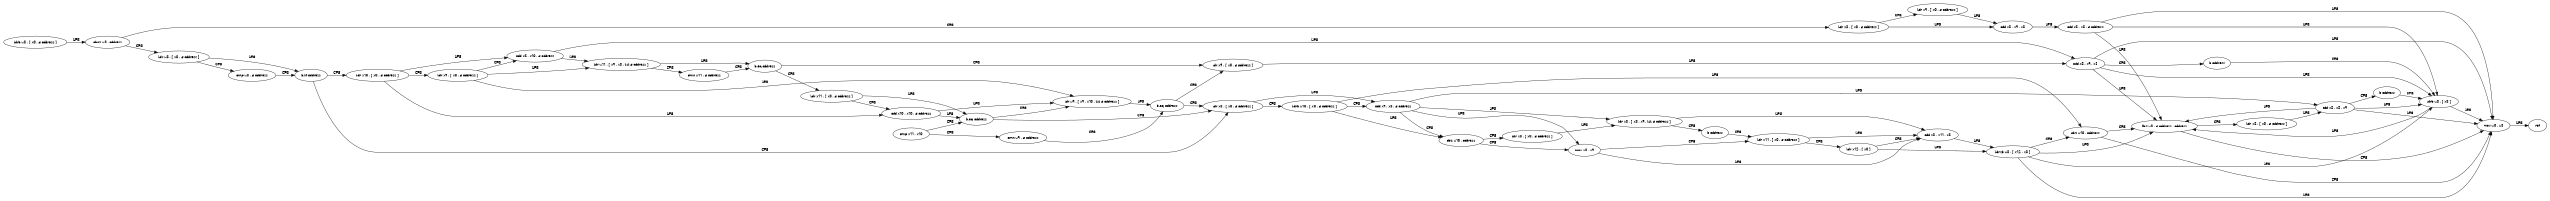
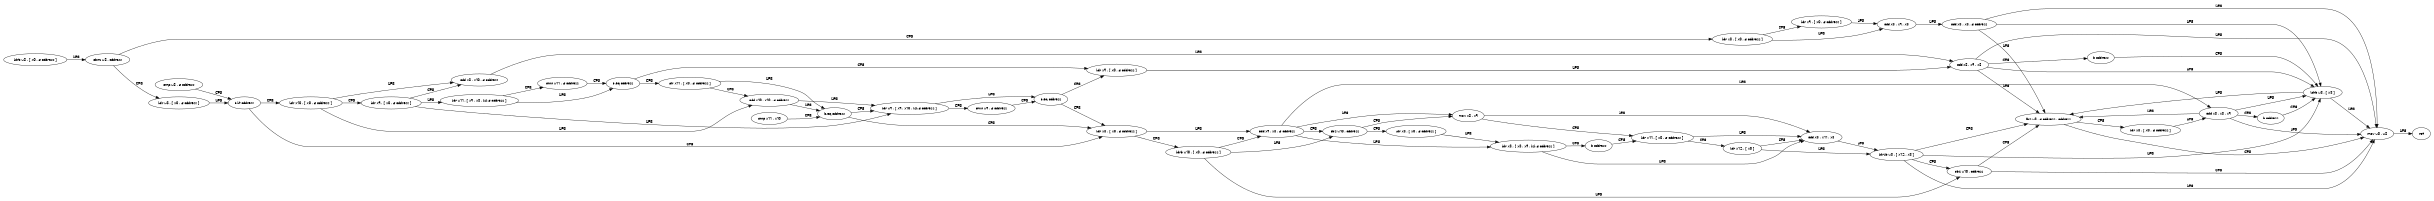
(573, 60) -> none
(214, 66) -> none
(963, 136) -> (957, 108)
(2085, 145) -> (1969, 129)
